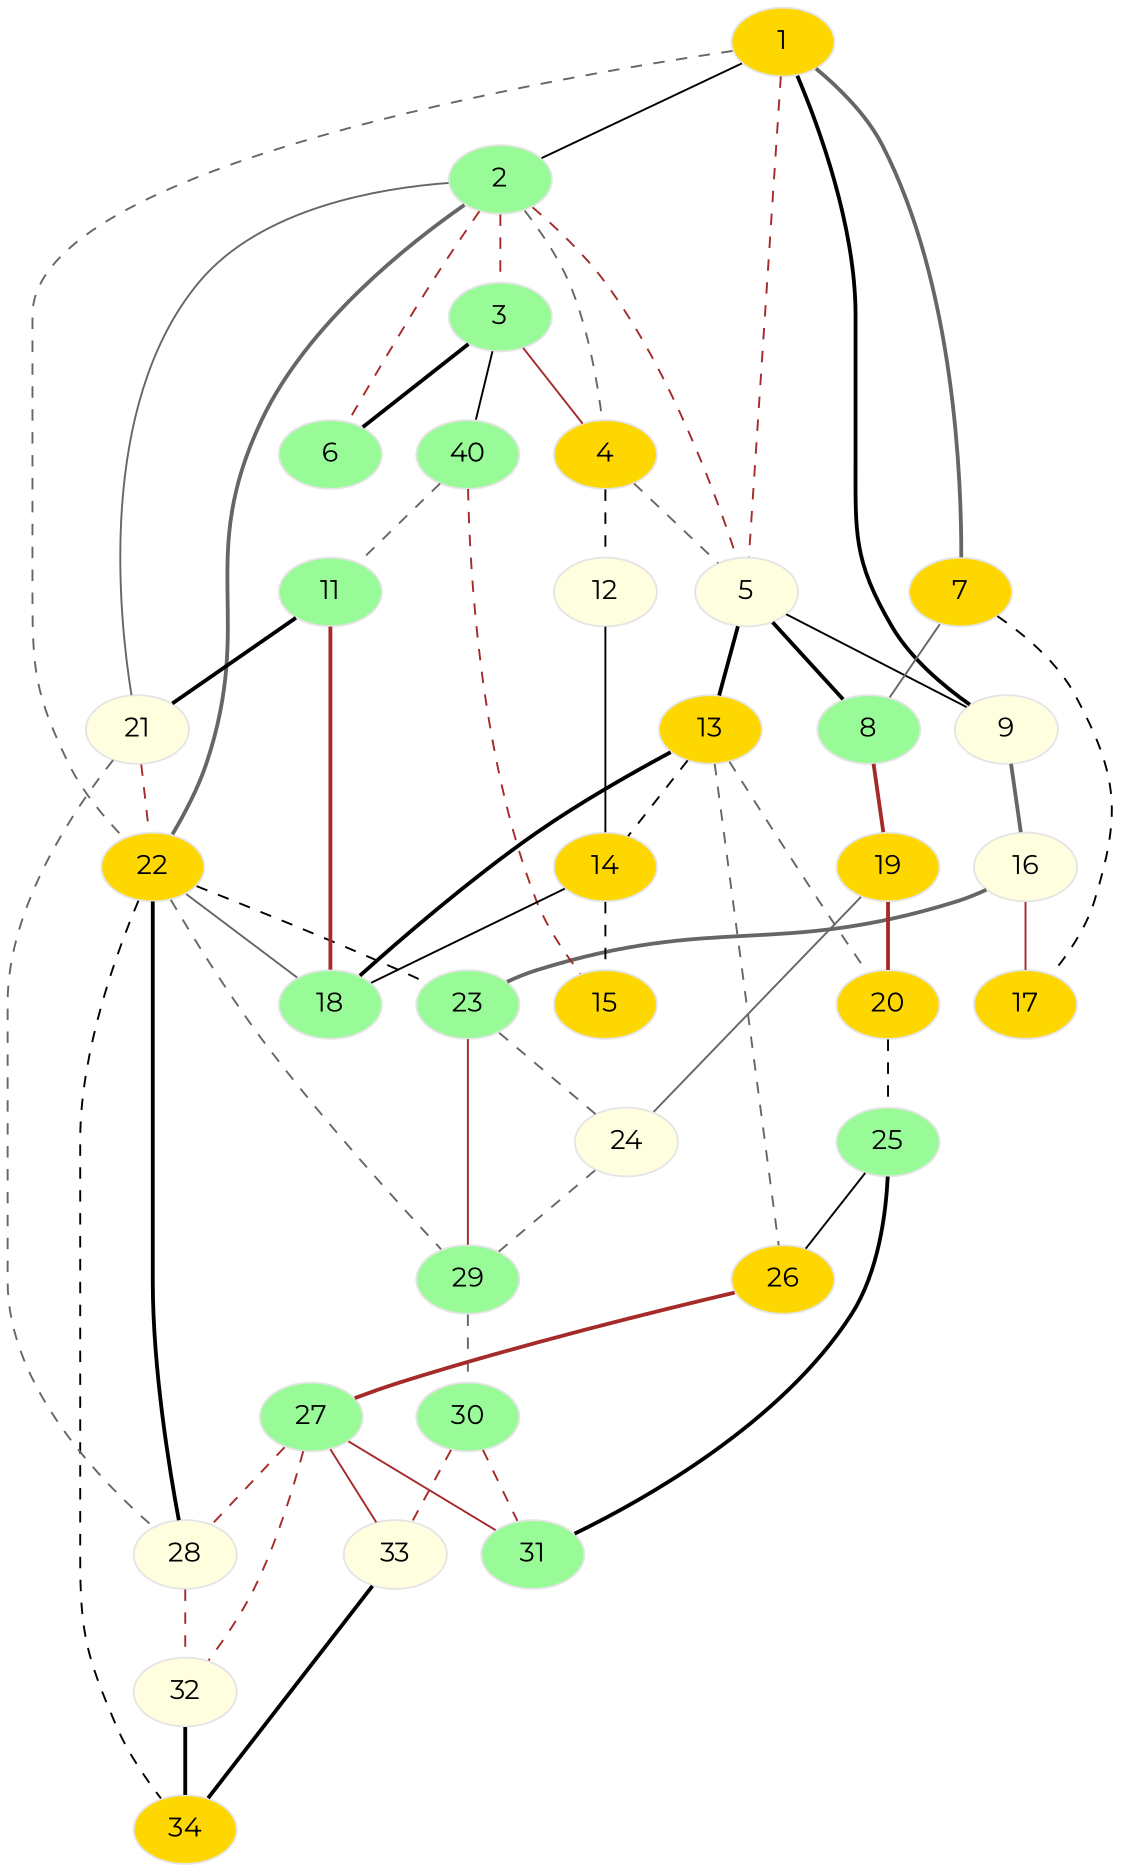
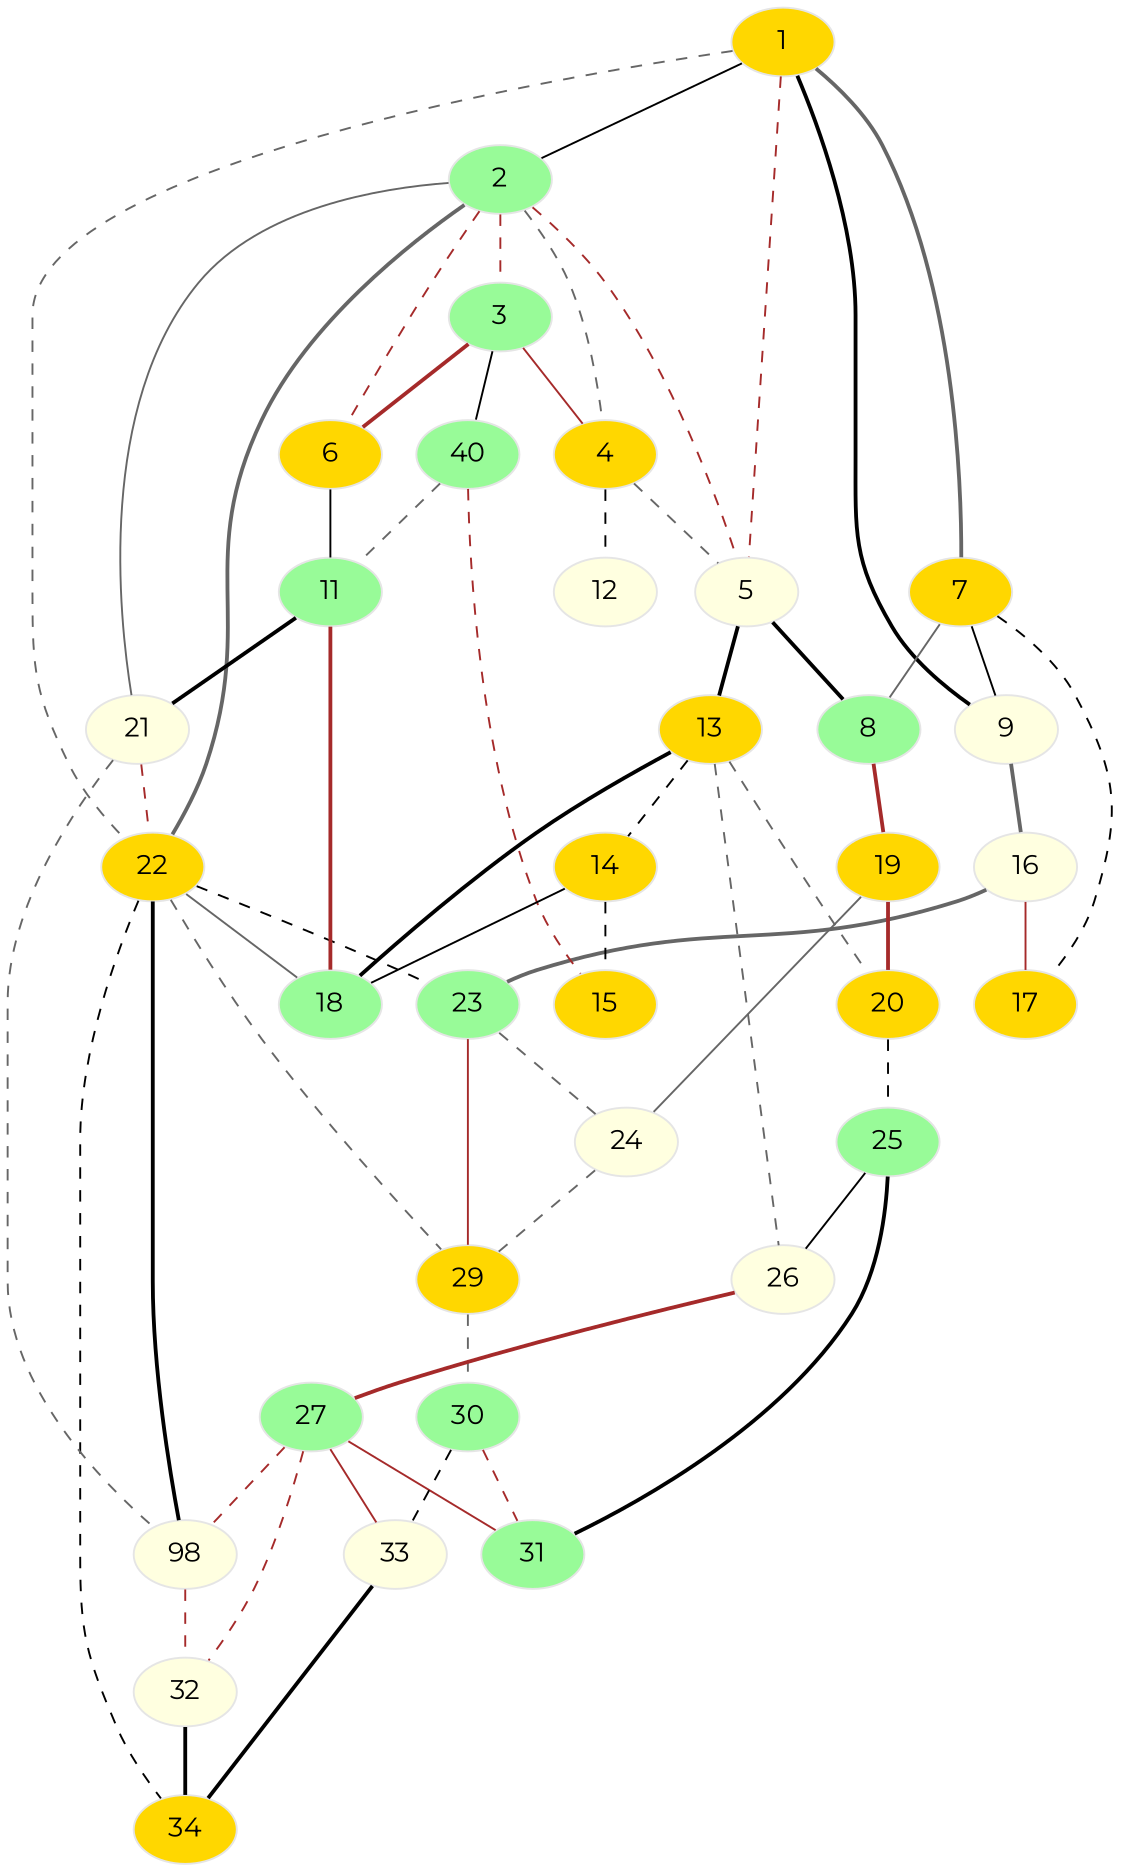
(416, 386) -> (416, 386)
(330, 455) -> (330, 455)
none -> (330, 523)
(876, 661) -> (984, 661)
(605, 729) -> none
(468, 1280) -> (468, 1280)
(783, 1280) -> (783, 1280)
(435, 1479) -> (435, 1479)
(185, 1555) -> (185, 1555)
